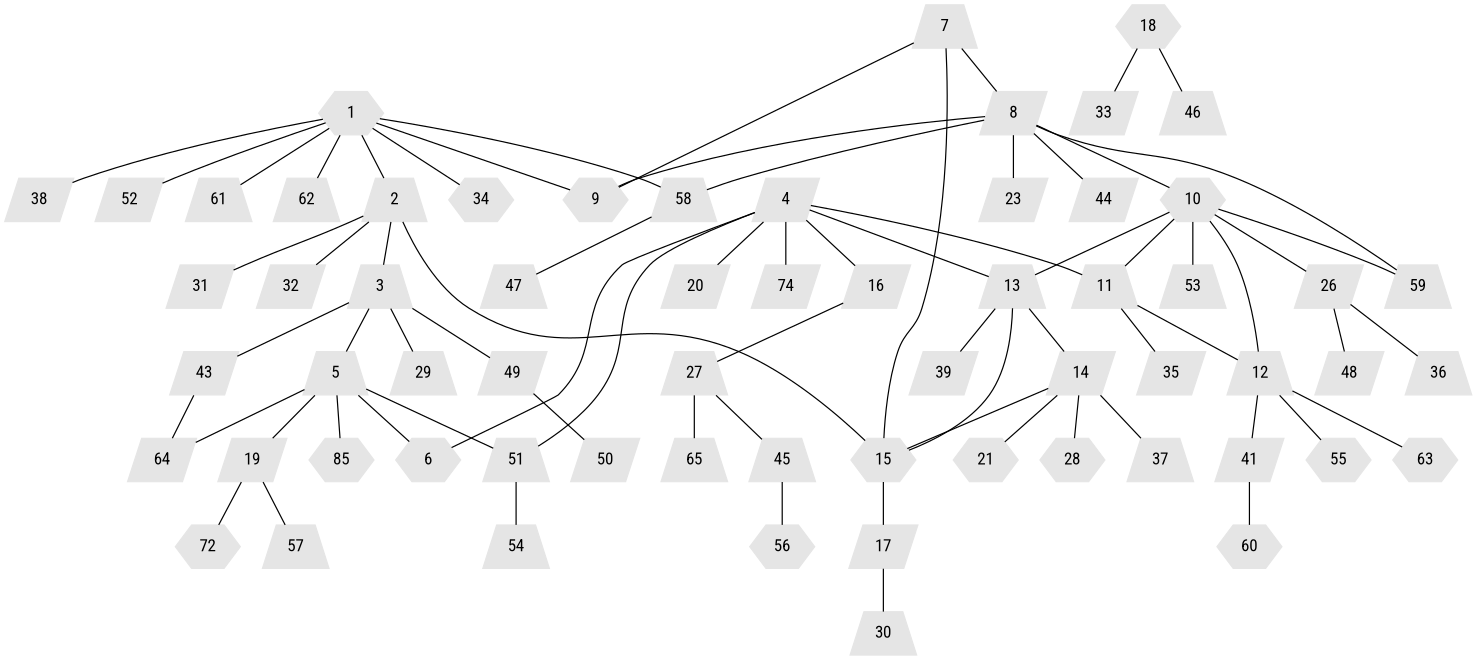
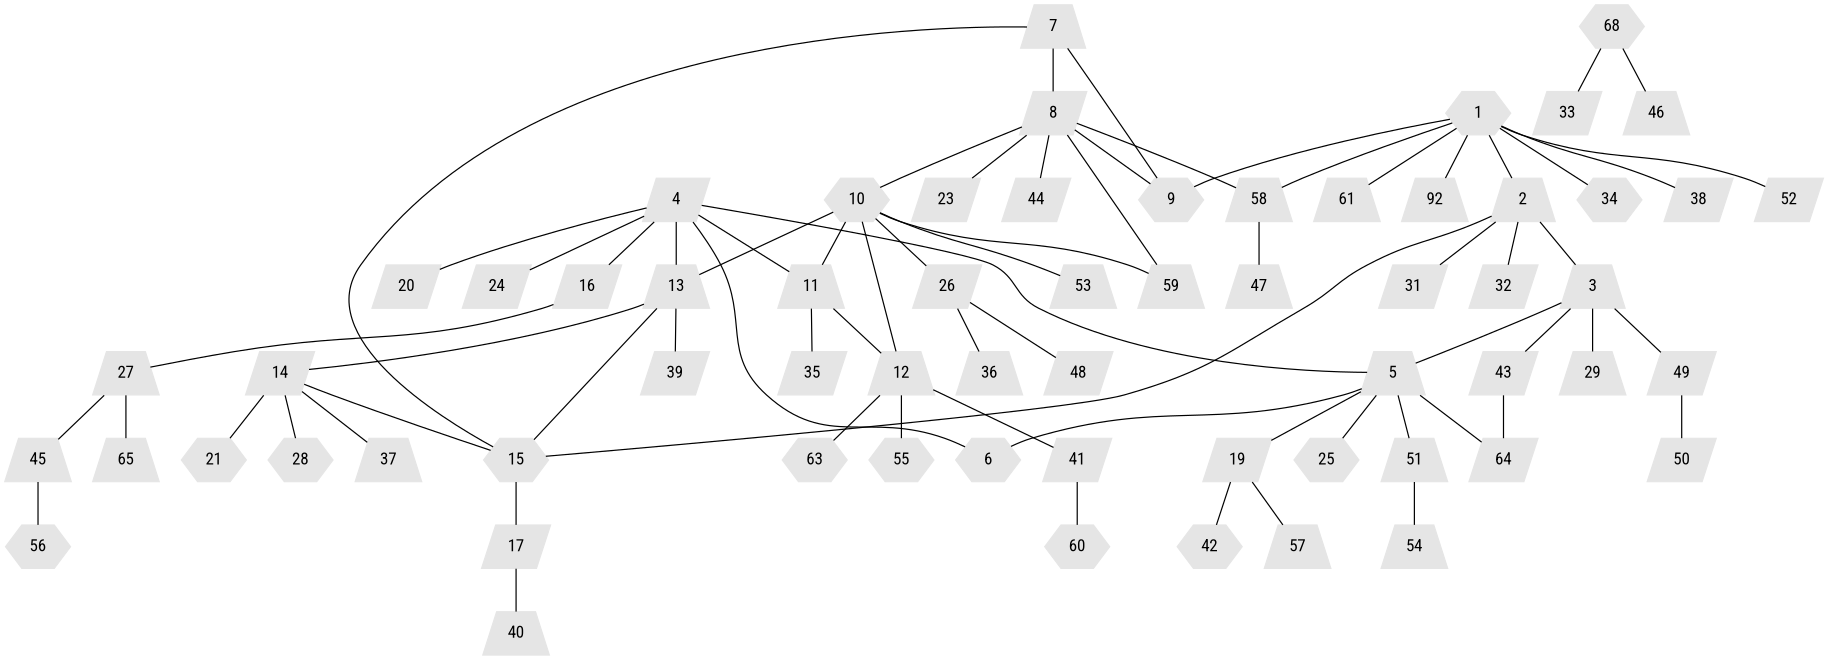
(1148, 26) -> (1612, 26)
(307, 200) -> (1435, 200)
(786, 287) -> (497, 287)
(625, 310) -> (1029, 302)
(341, 460) -> (1327, 460)
(208, 547) -> (1210, 547)
(883, 633) -> (516, 633)
